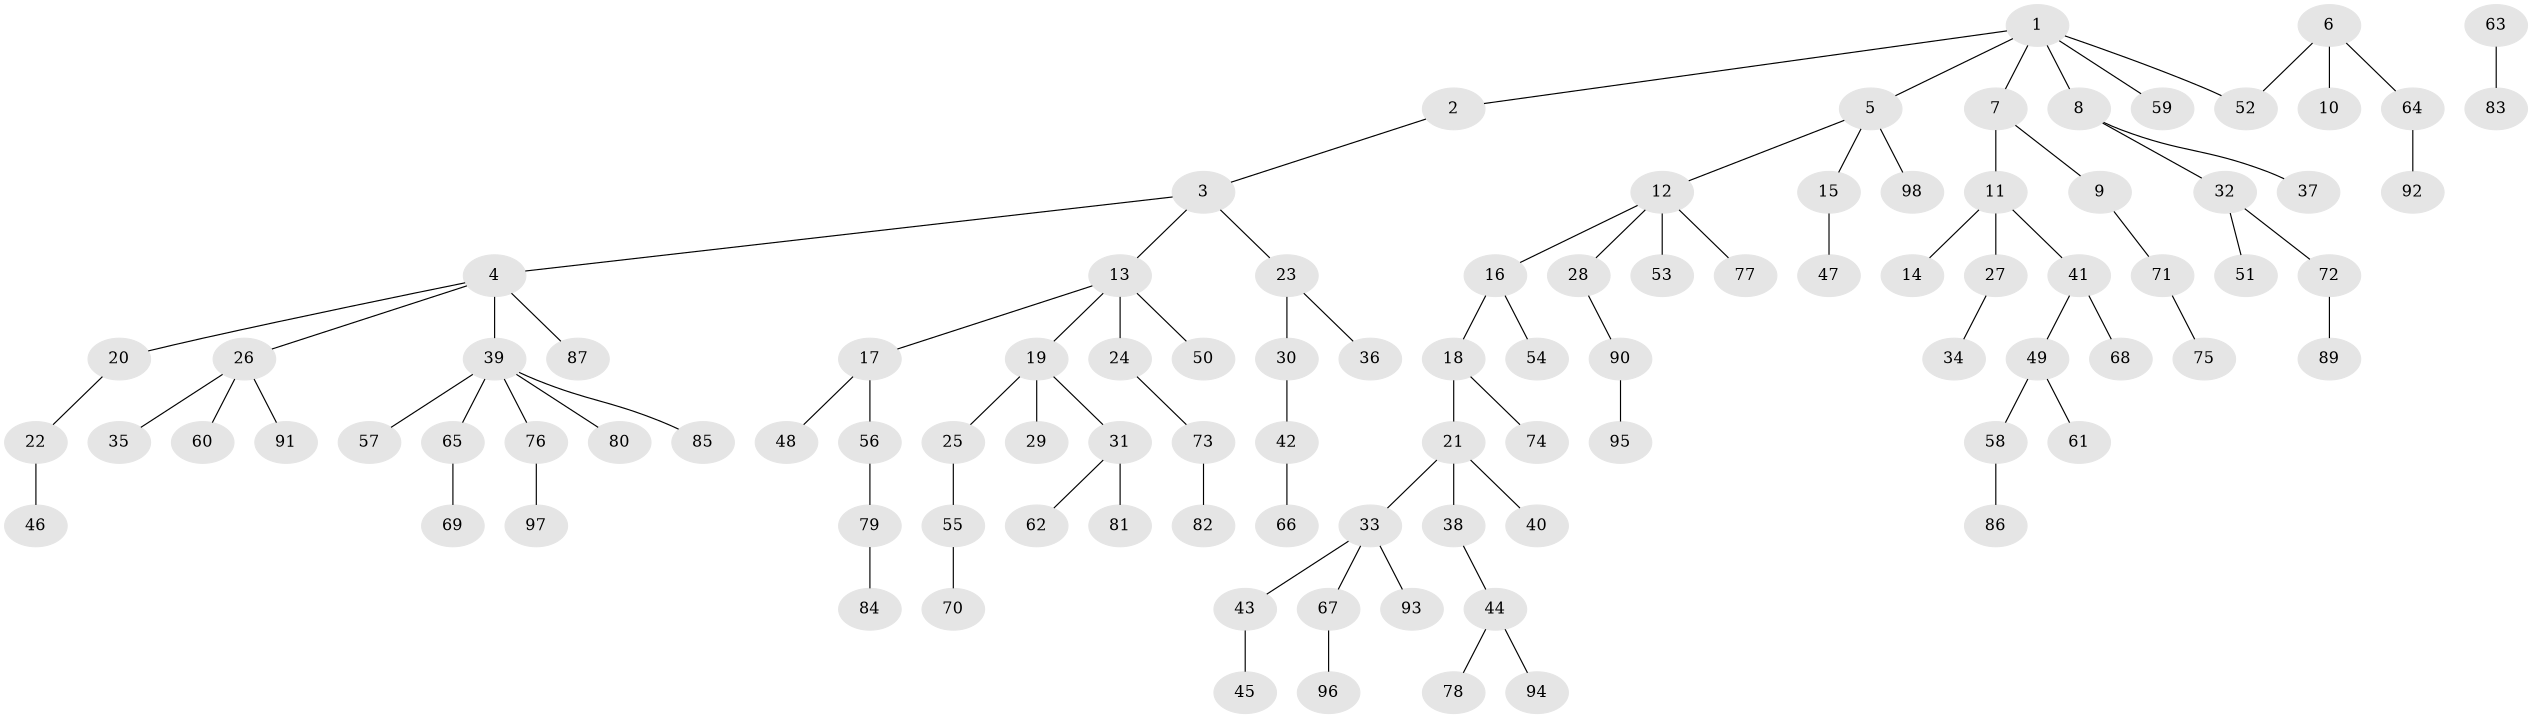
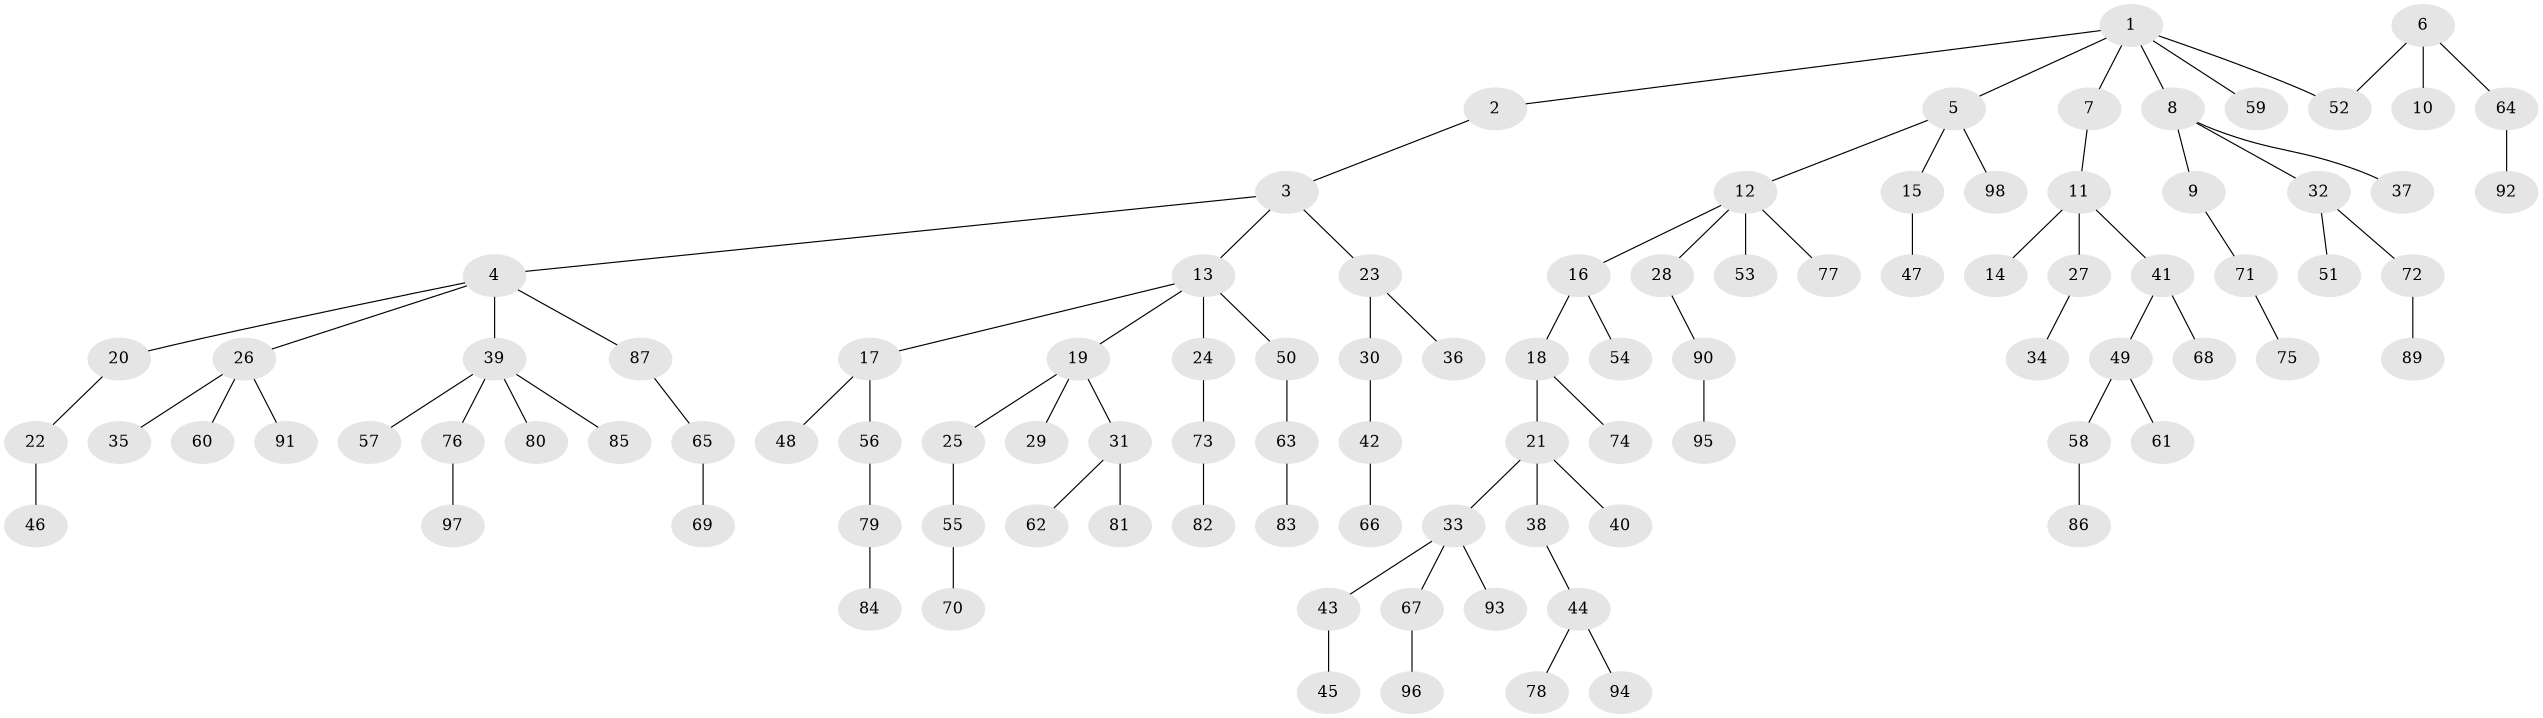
(2048, 151) -> (2184, 151)
(474, 401) -> (672, 401)
none -> (1287, 401)
